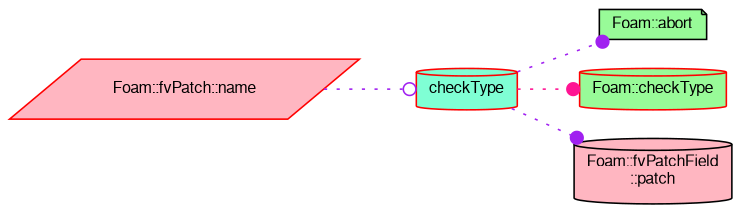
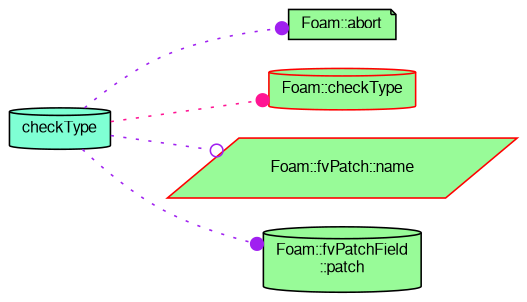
(184, 89) -> (342, 168)
(363, 89) -> (161, 143)
(467, 89) -> (60, 129)
(653, 171) -> (342, 260)
